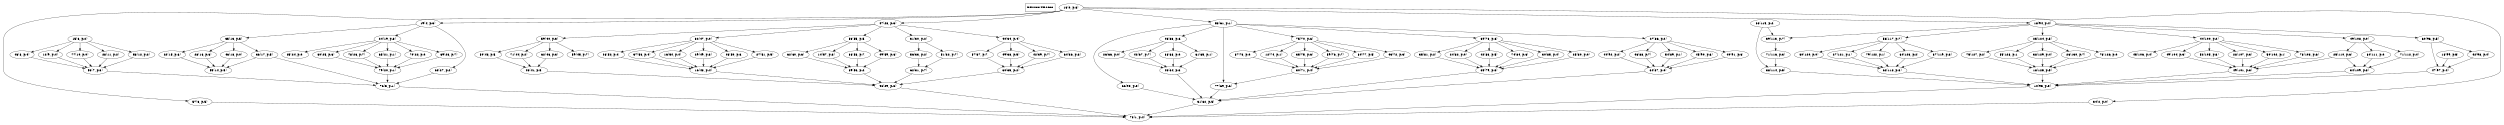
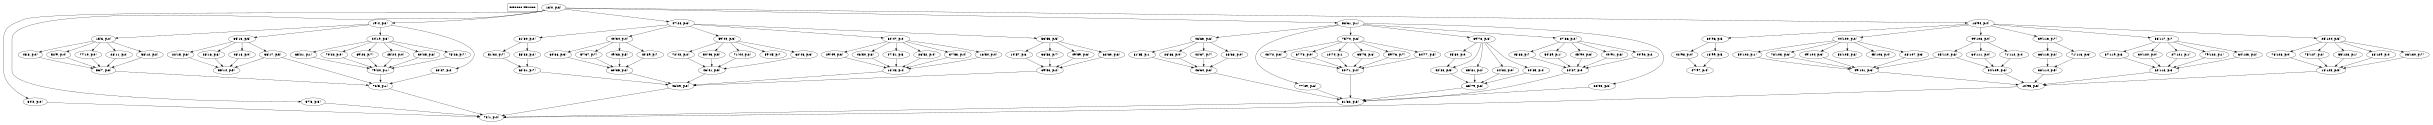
(1770, 30) -> (2048, 46)
none -> (243, 31)
(2433, 54) -> (1715, 46)
(50, 55) -> (59, 55)
none -> (681, 55)
(1520, 55) -> none
none -> (389, 62)
(2225, 62) -> none
(1538, 64) -> (1452, 62)
(1265, 78) -> (1350, 85)
(2243, 80) -> none
